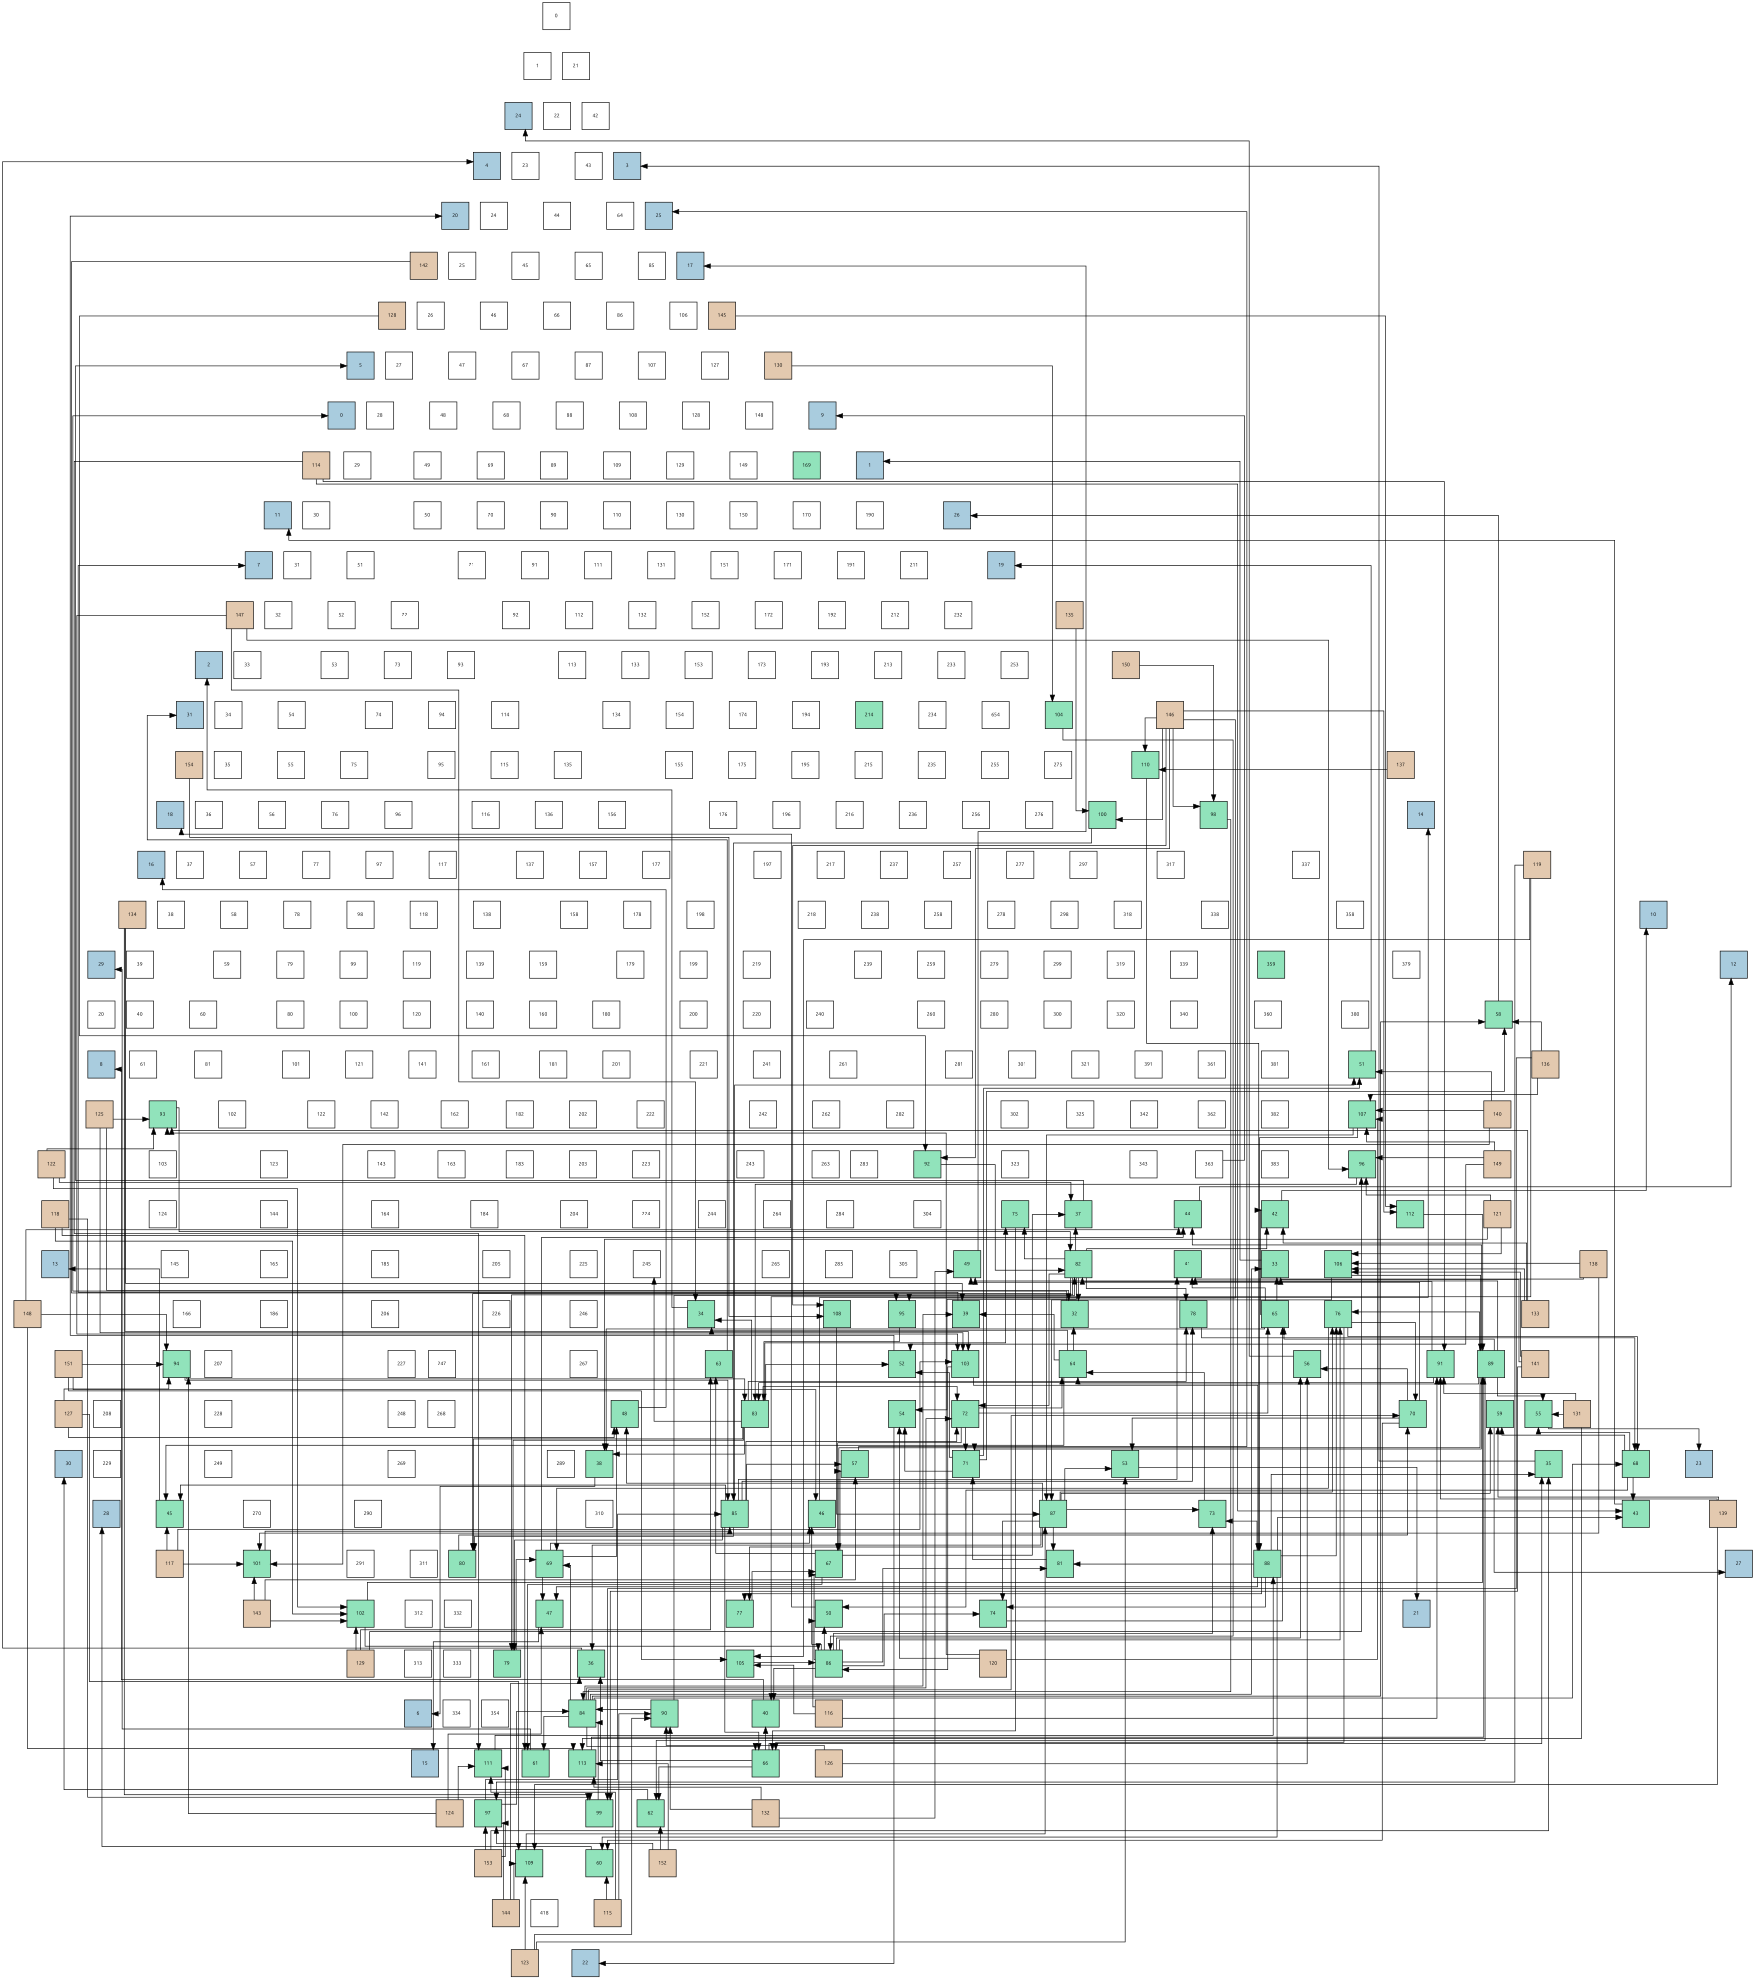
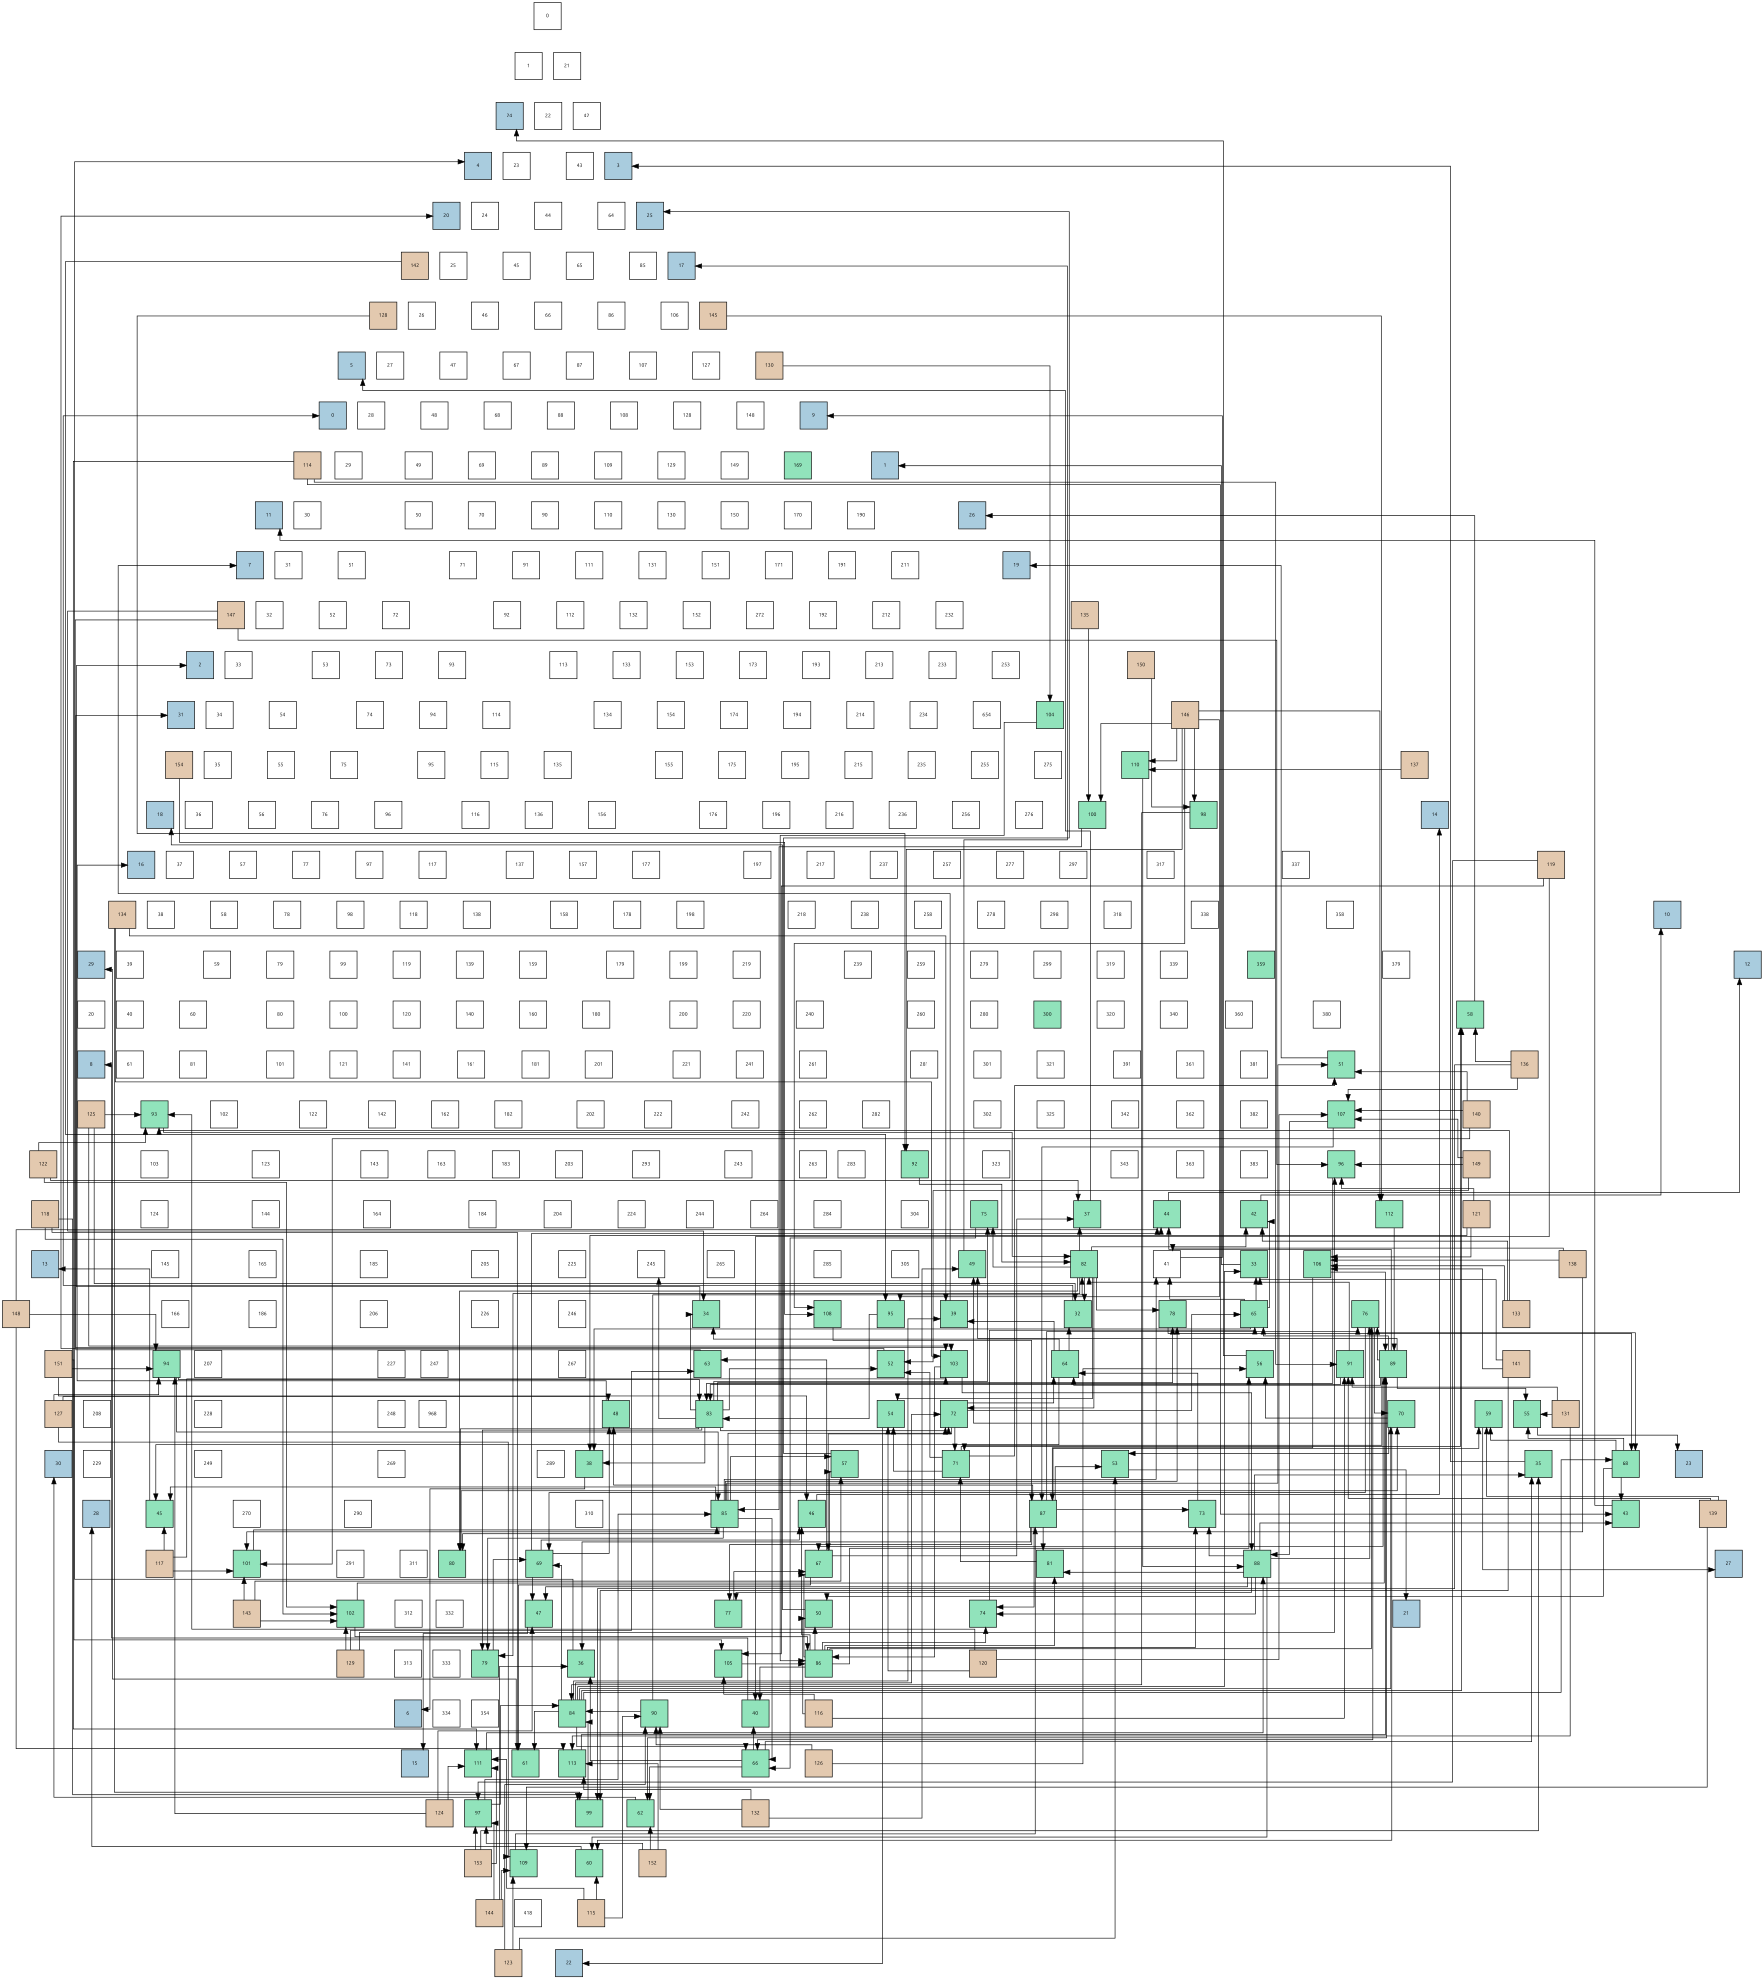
(1222, 416) -> (1215, 416)
(769, 615) -> (760, 615)
(869, 715) -> (860, 715)
(1058, 1015) -> (1047, 1015)
(646, 1164) -> (646, 1164)
(1188, 1264) -> (1167, 1264)
(441, 1414) -> (433, 1414)
